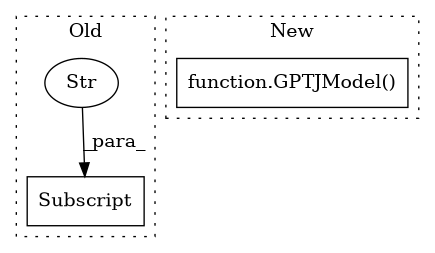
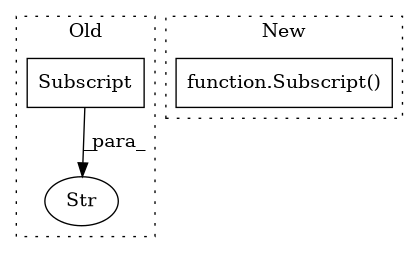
(292, 83) -> (284, 83)
(83, 135) -> (84, 135)
